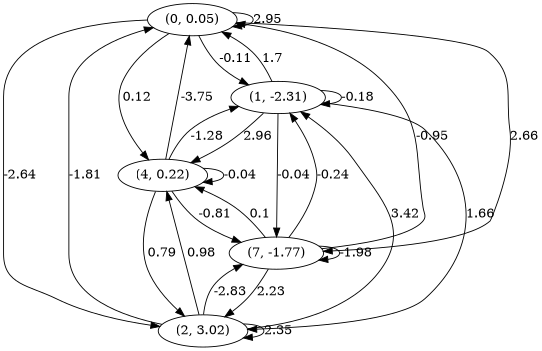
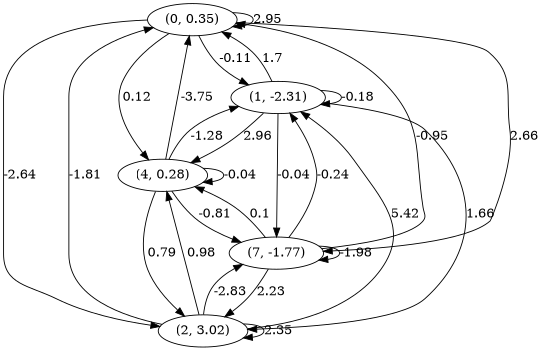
(192, 20) -> (192, 20)
(163, 175) -> (163, 175)
(405, 214) -> (405, 214)
